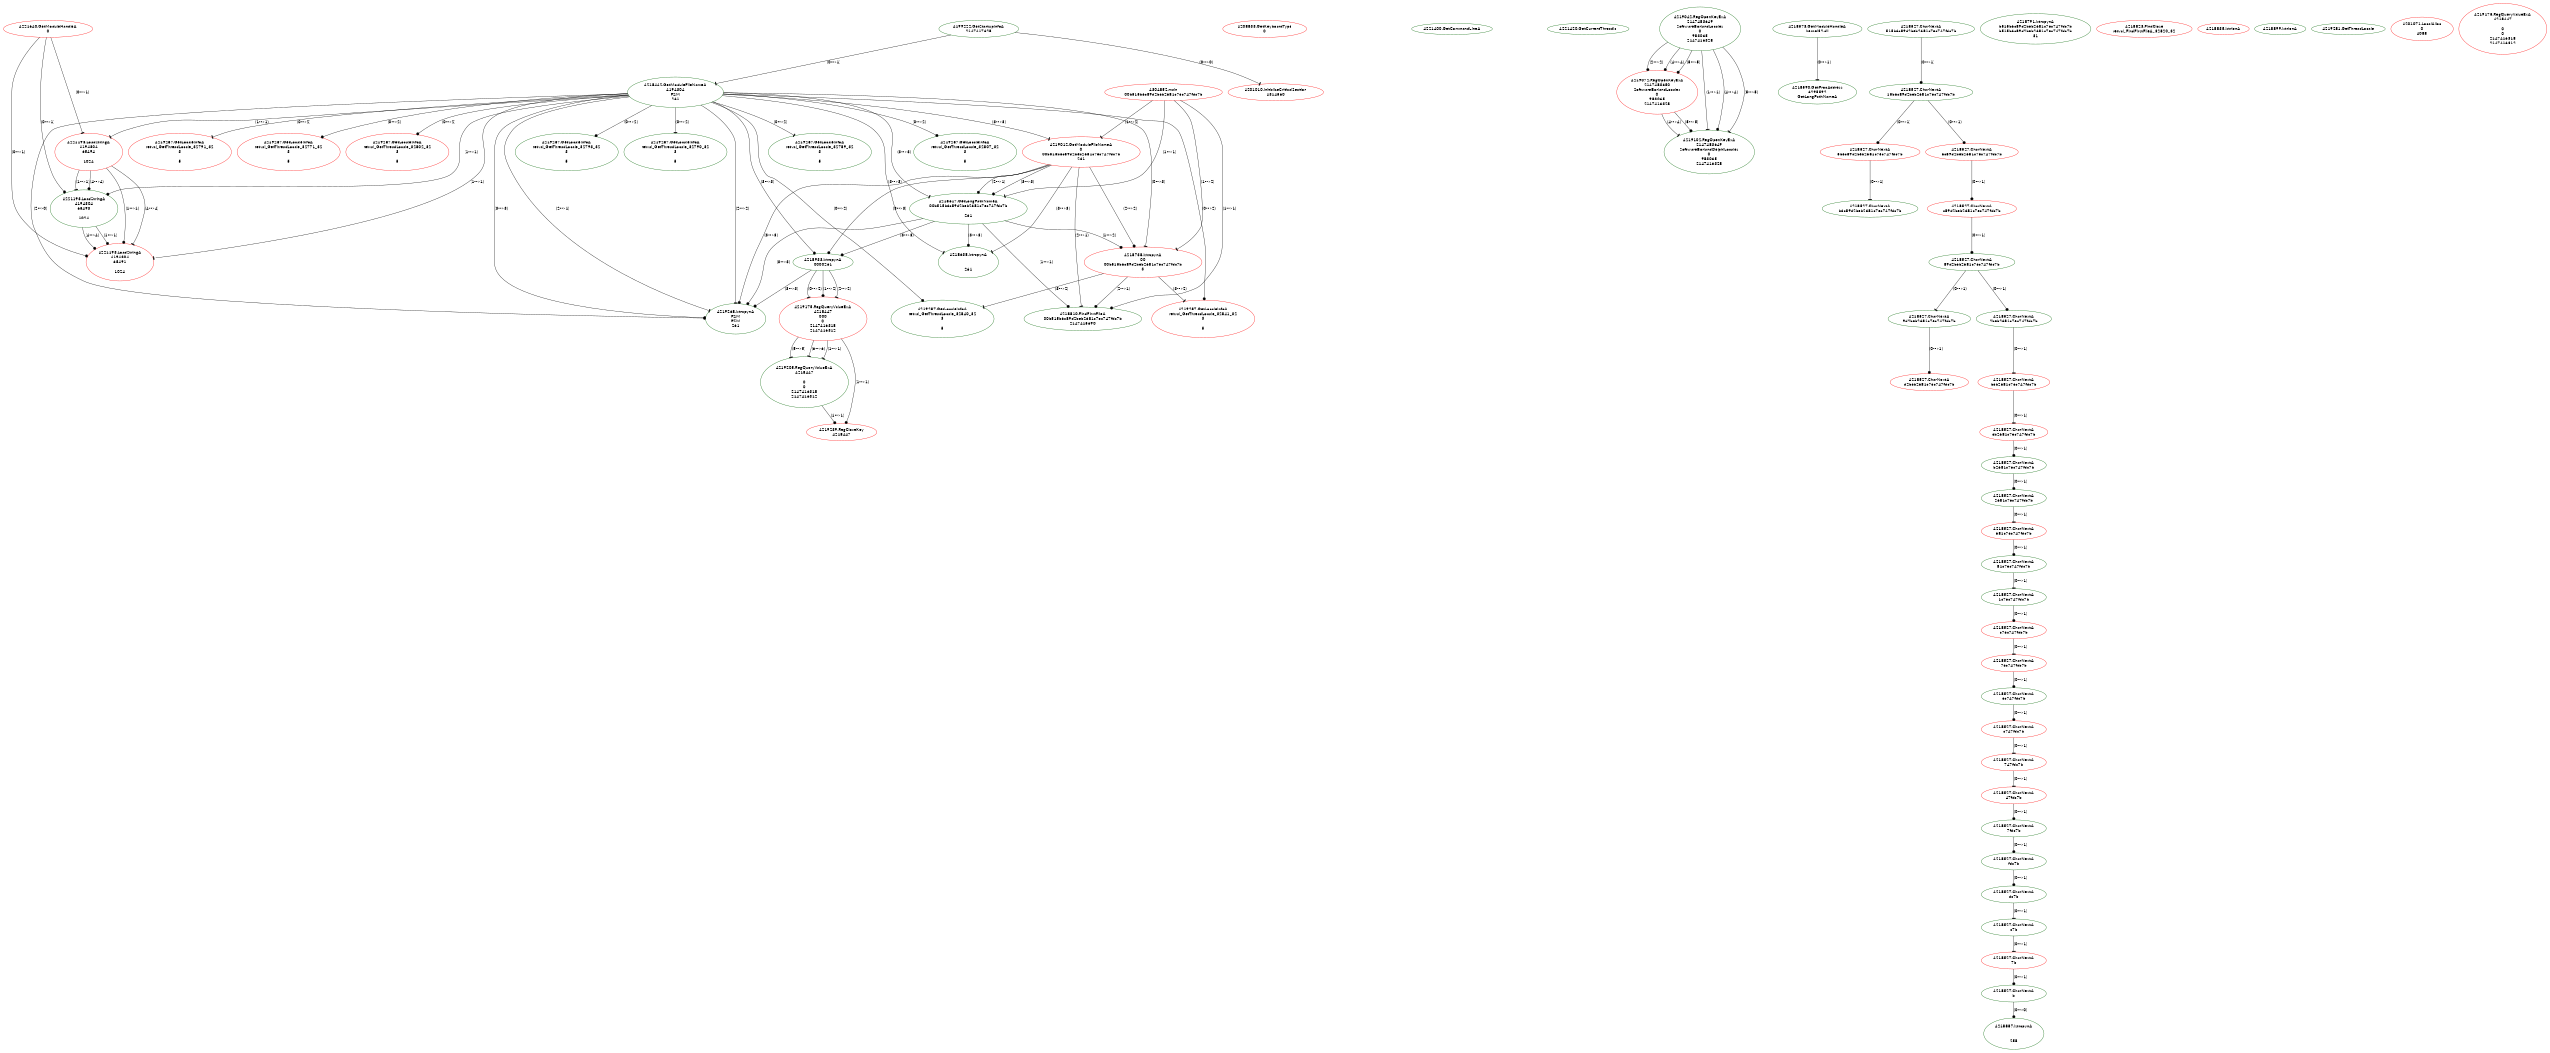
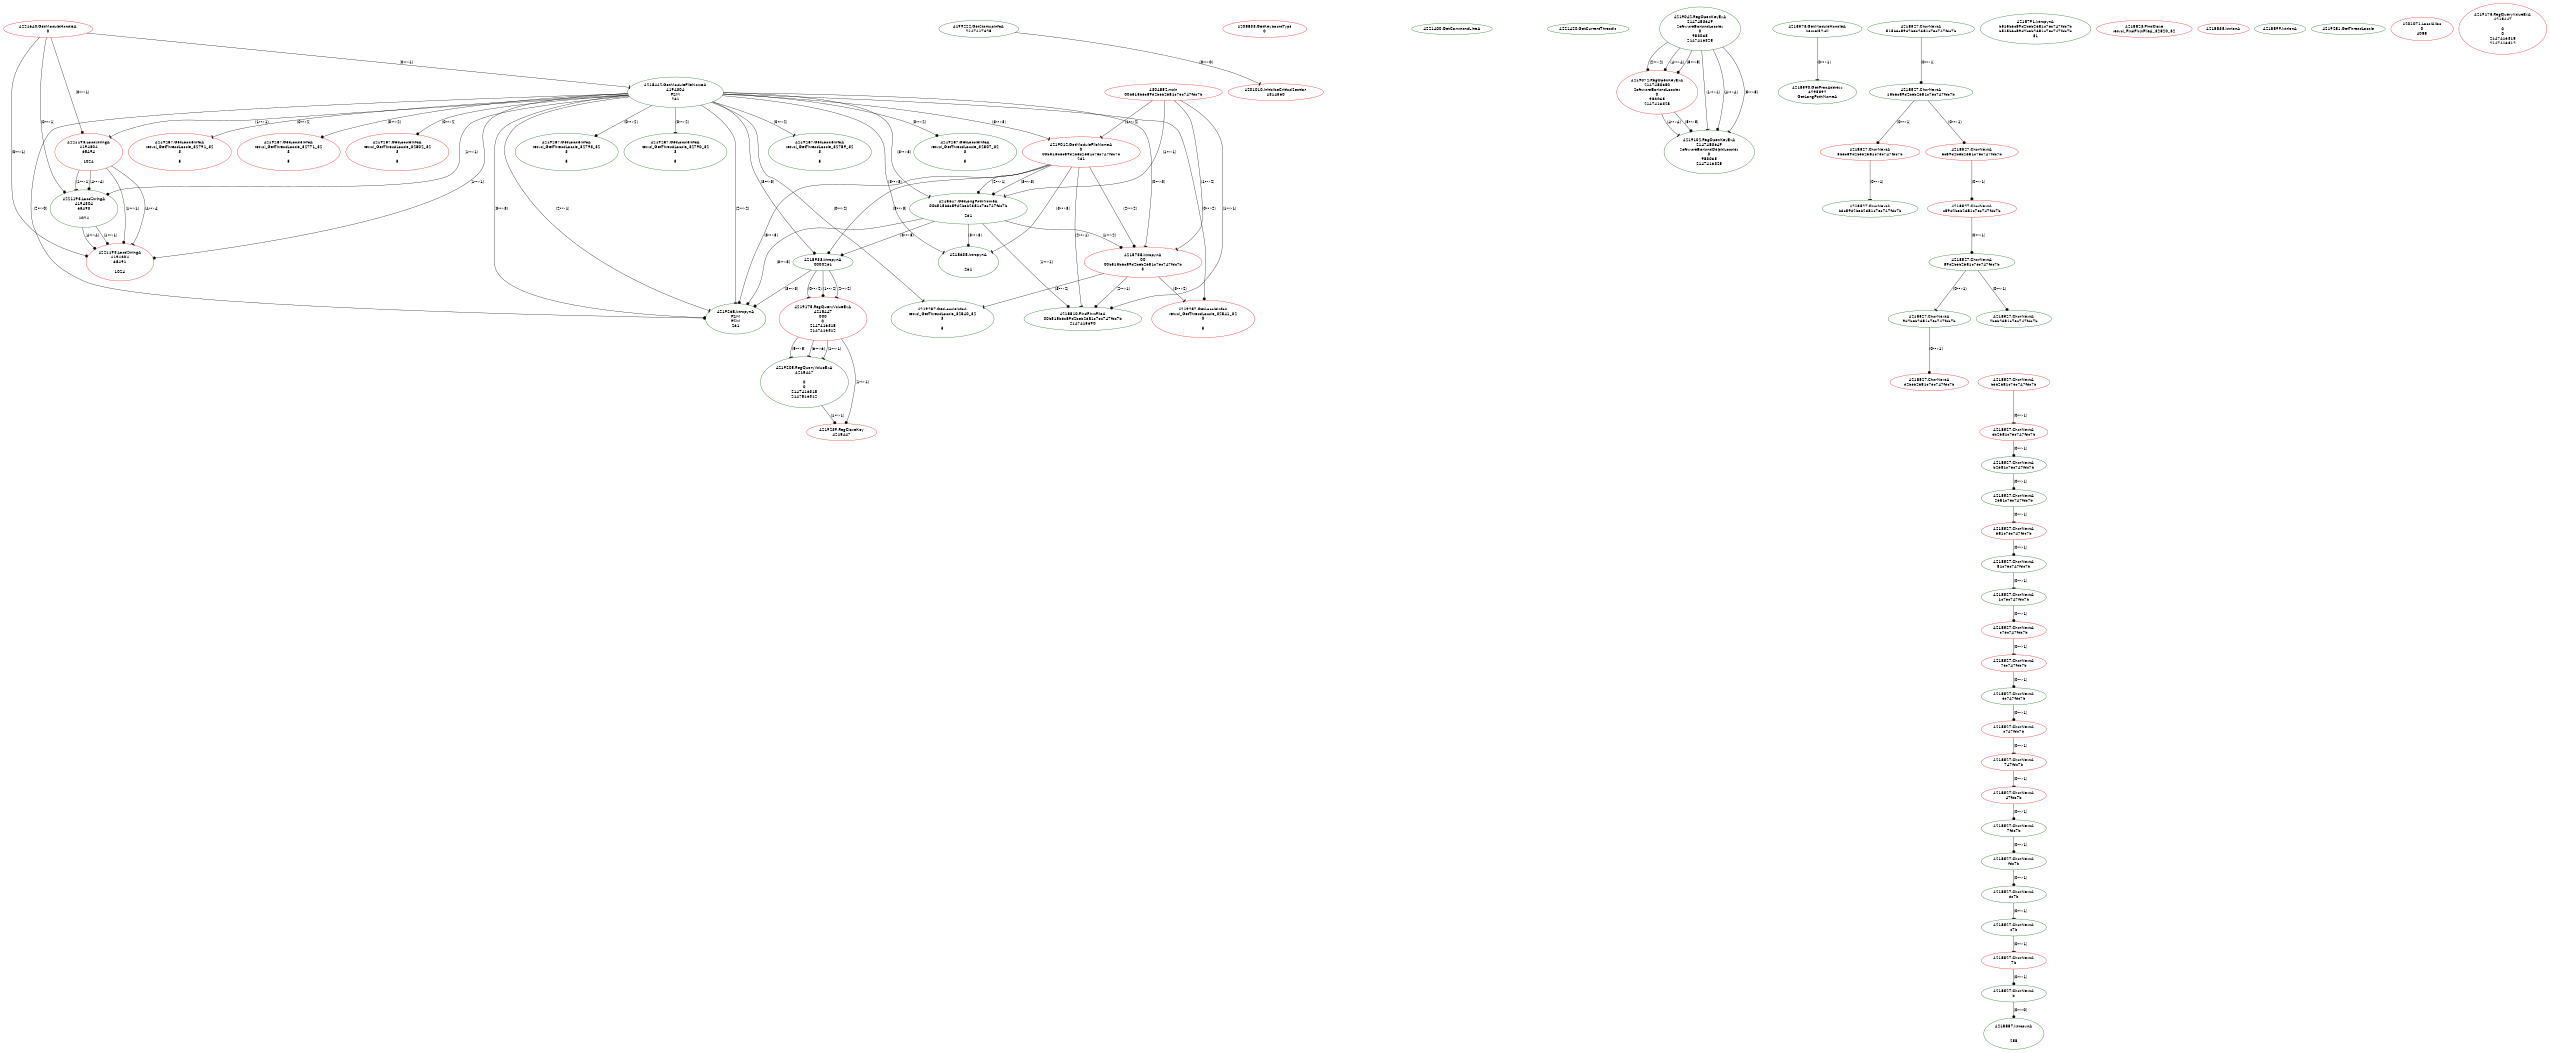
(834, 59) -> (358, 60)
(67, 85) -> (67, 85)
(807, 204) -> (807, 204)
(418, 206) -> (418, 206)
(2014, 350) -> none
(804, 382) -> (804, 382)
